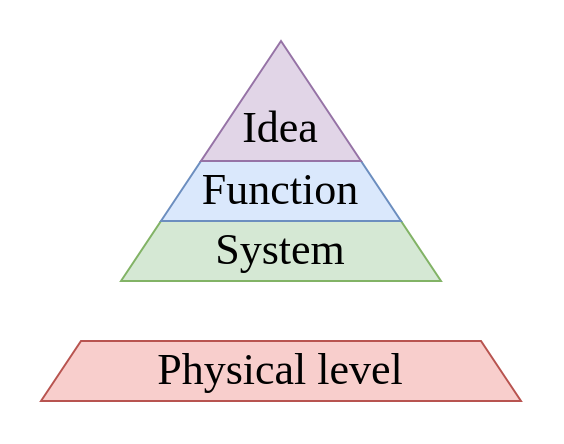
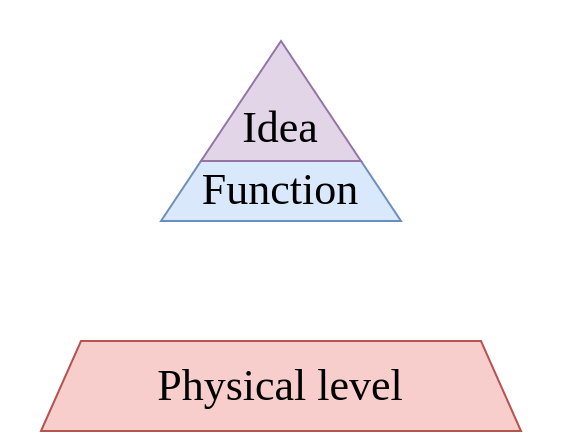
(281, 251) -> none
(281, 371) -> (281, 386)
